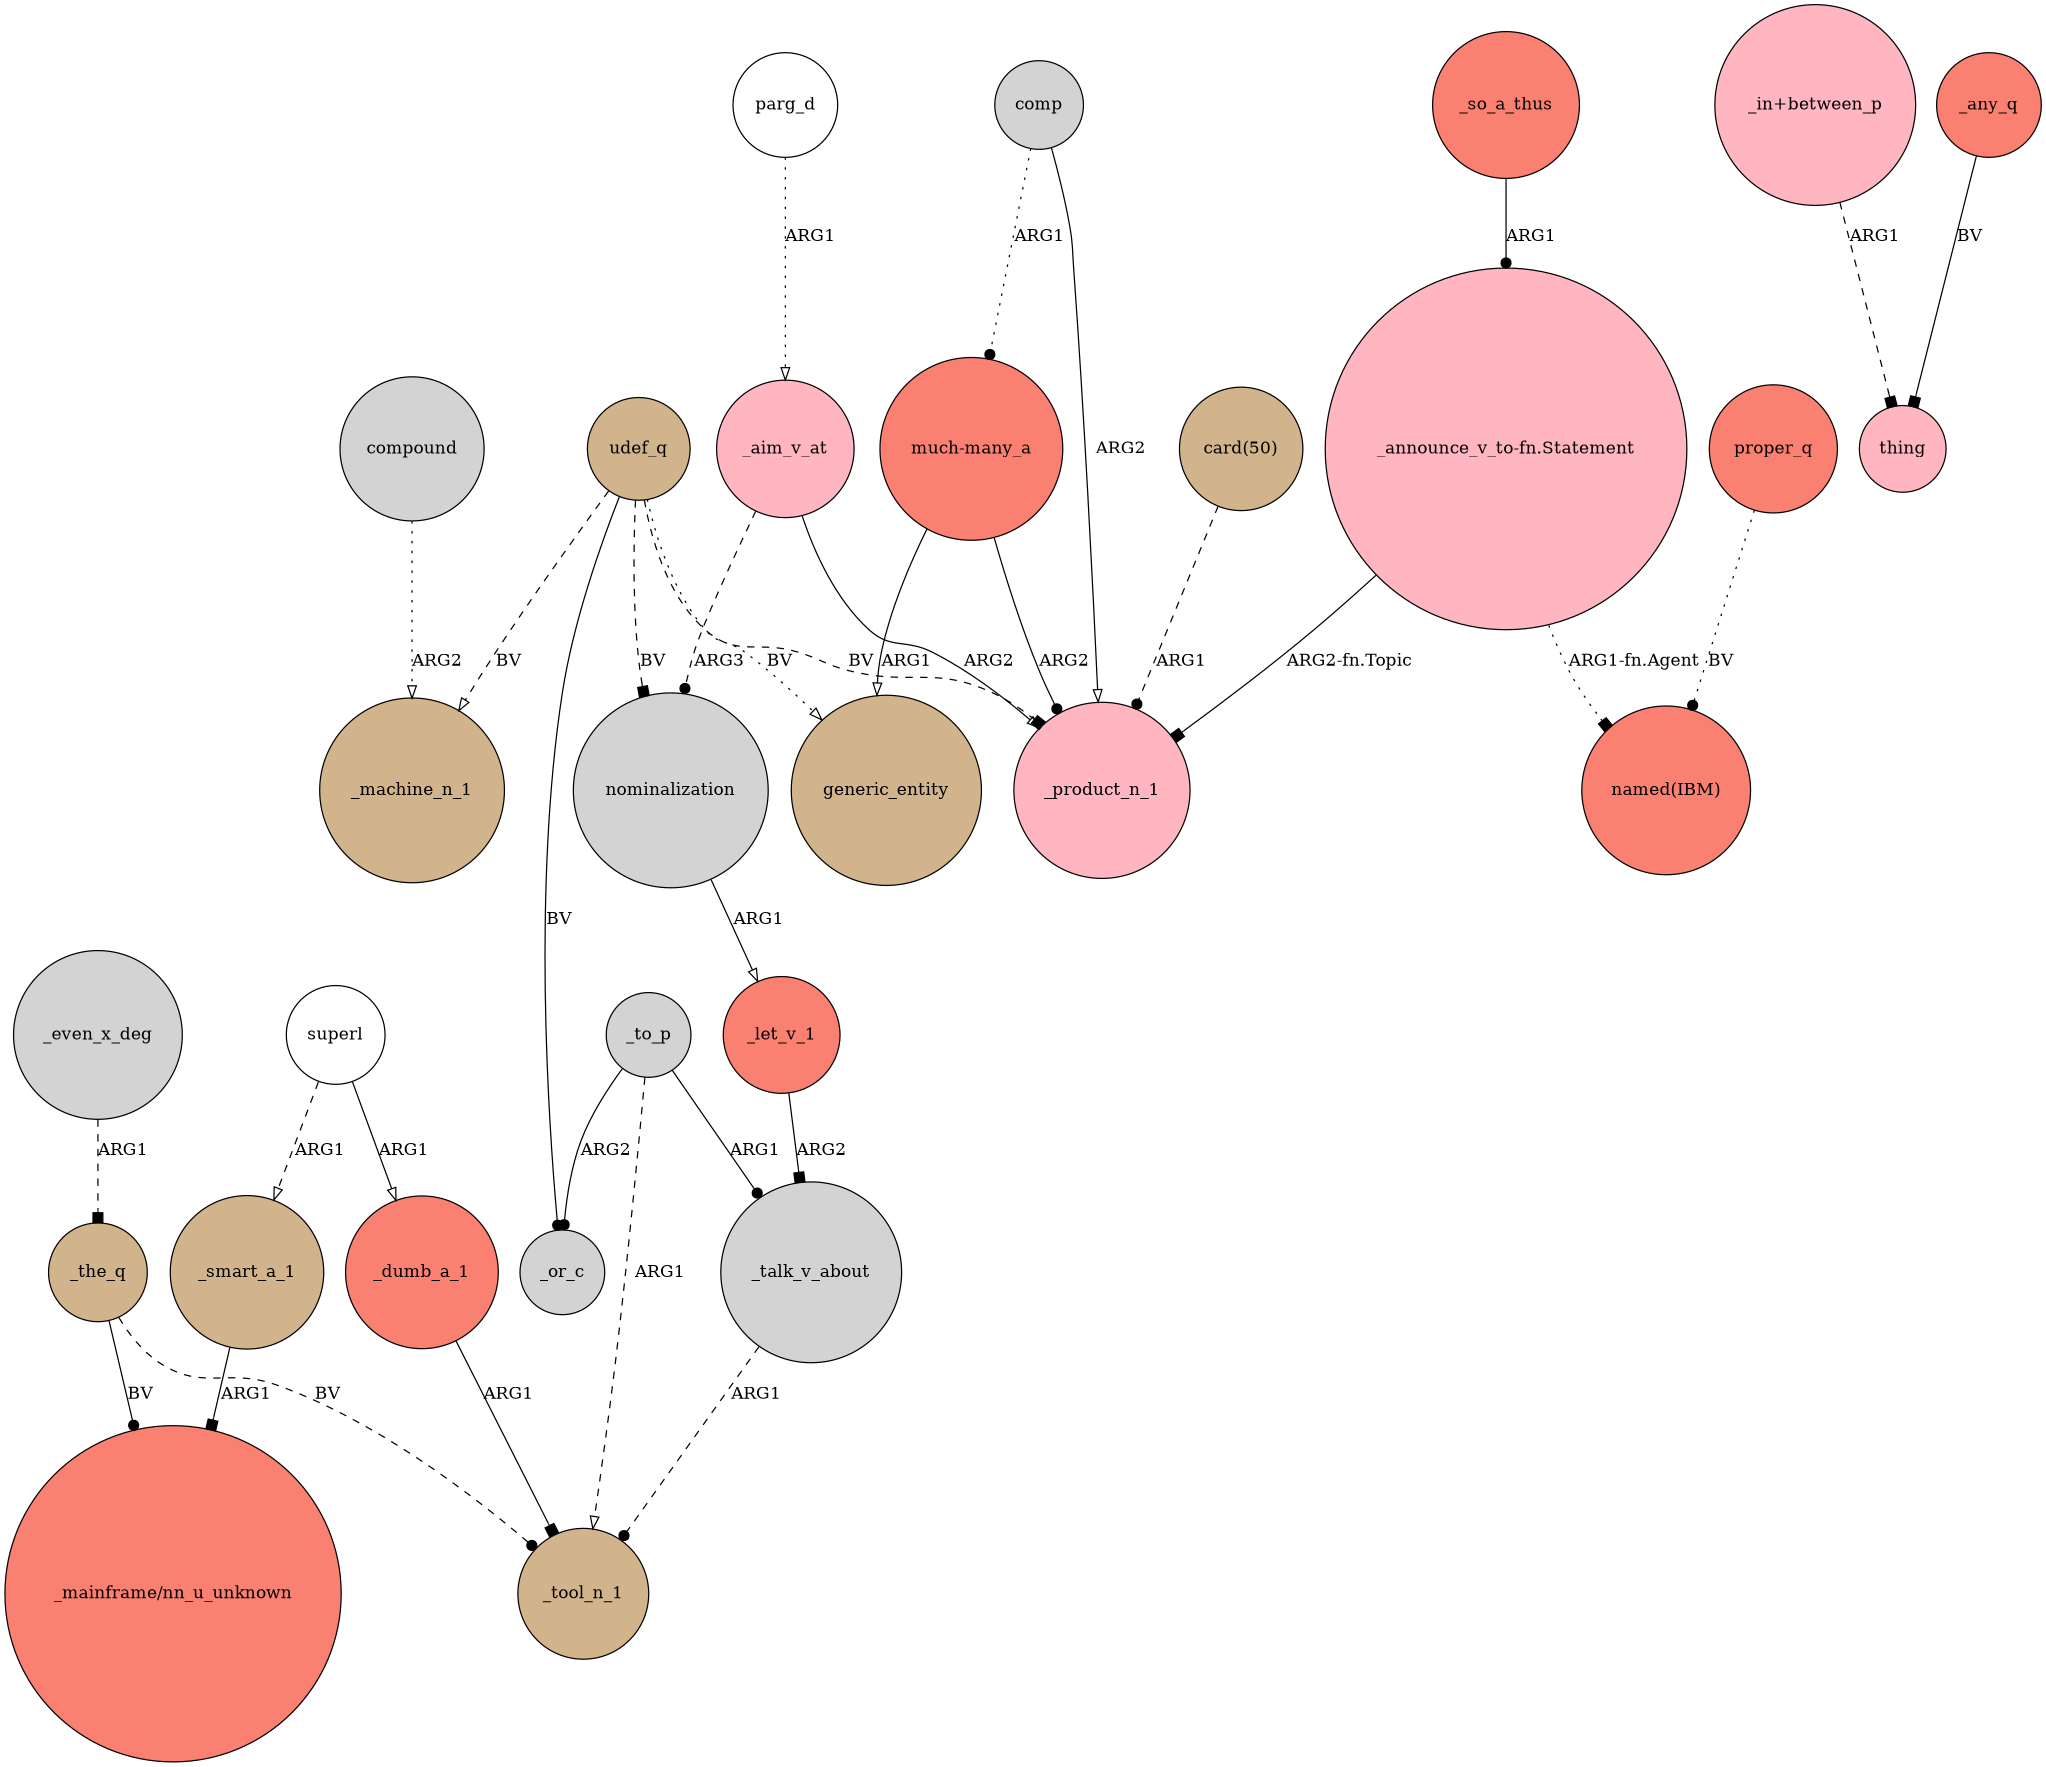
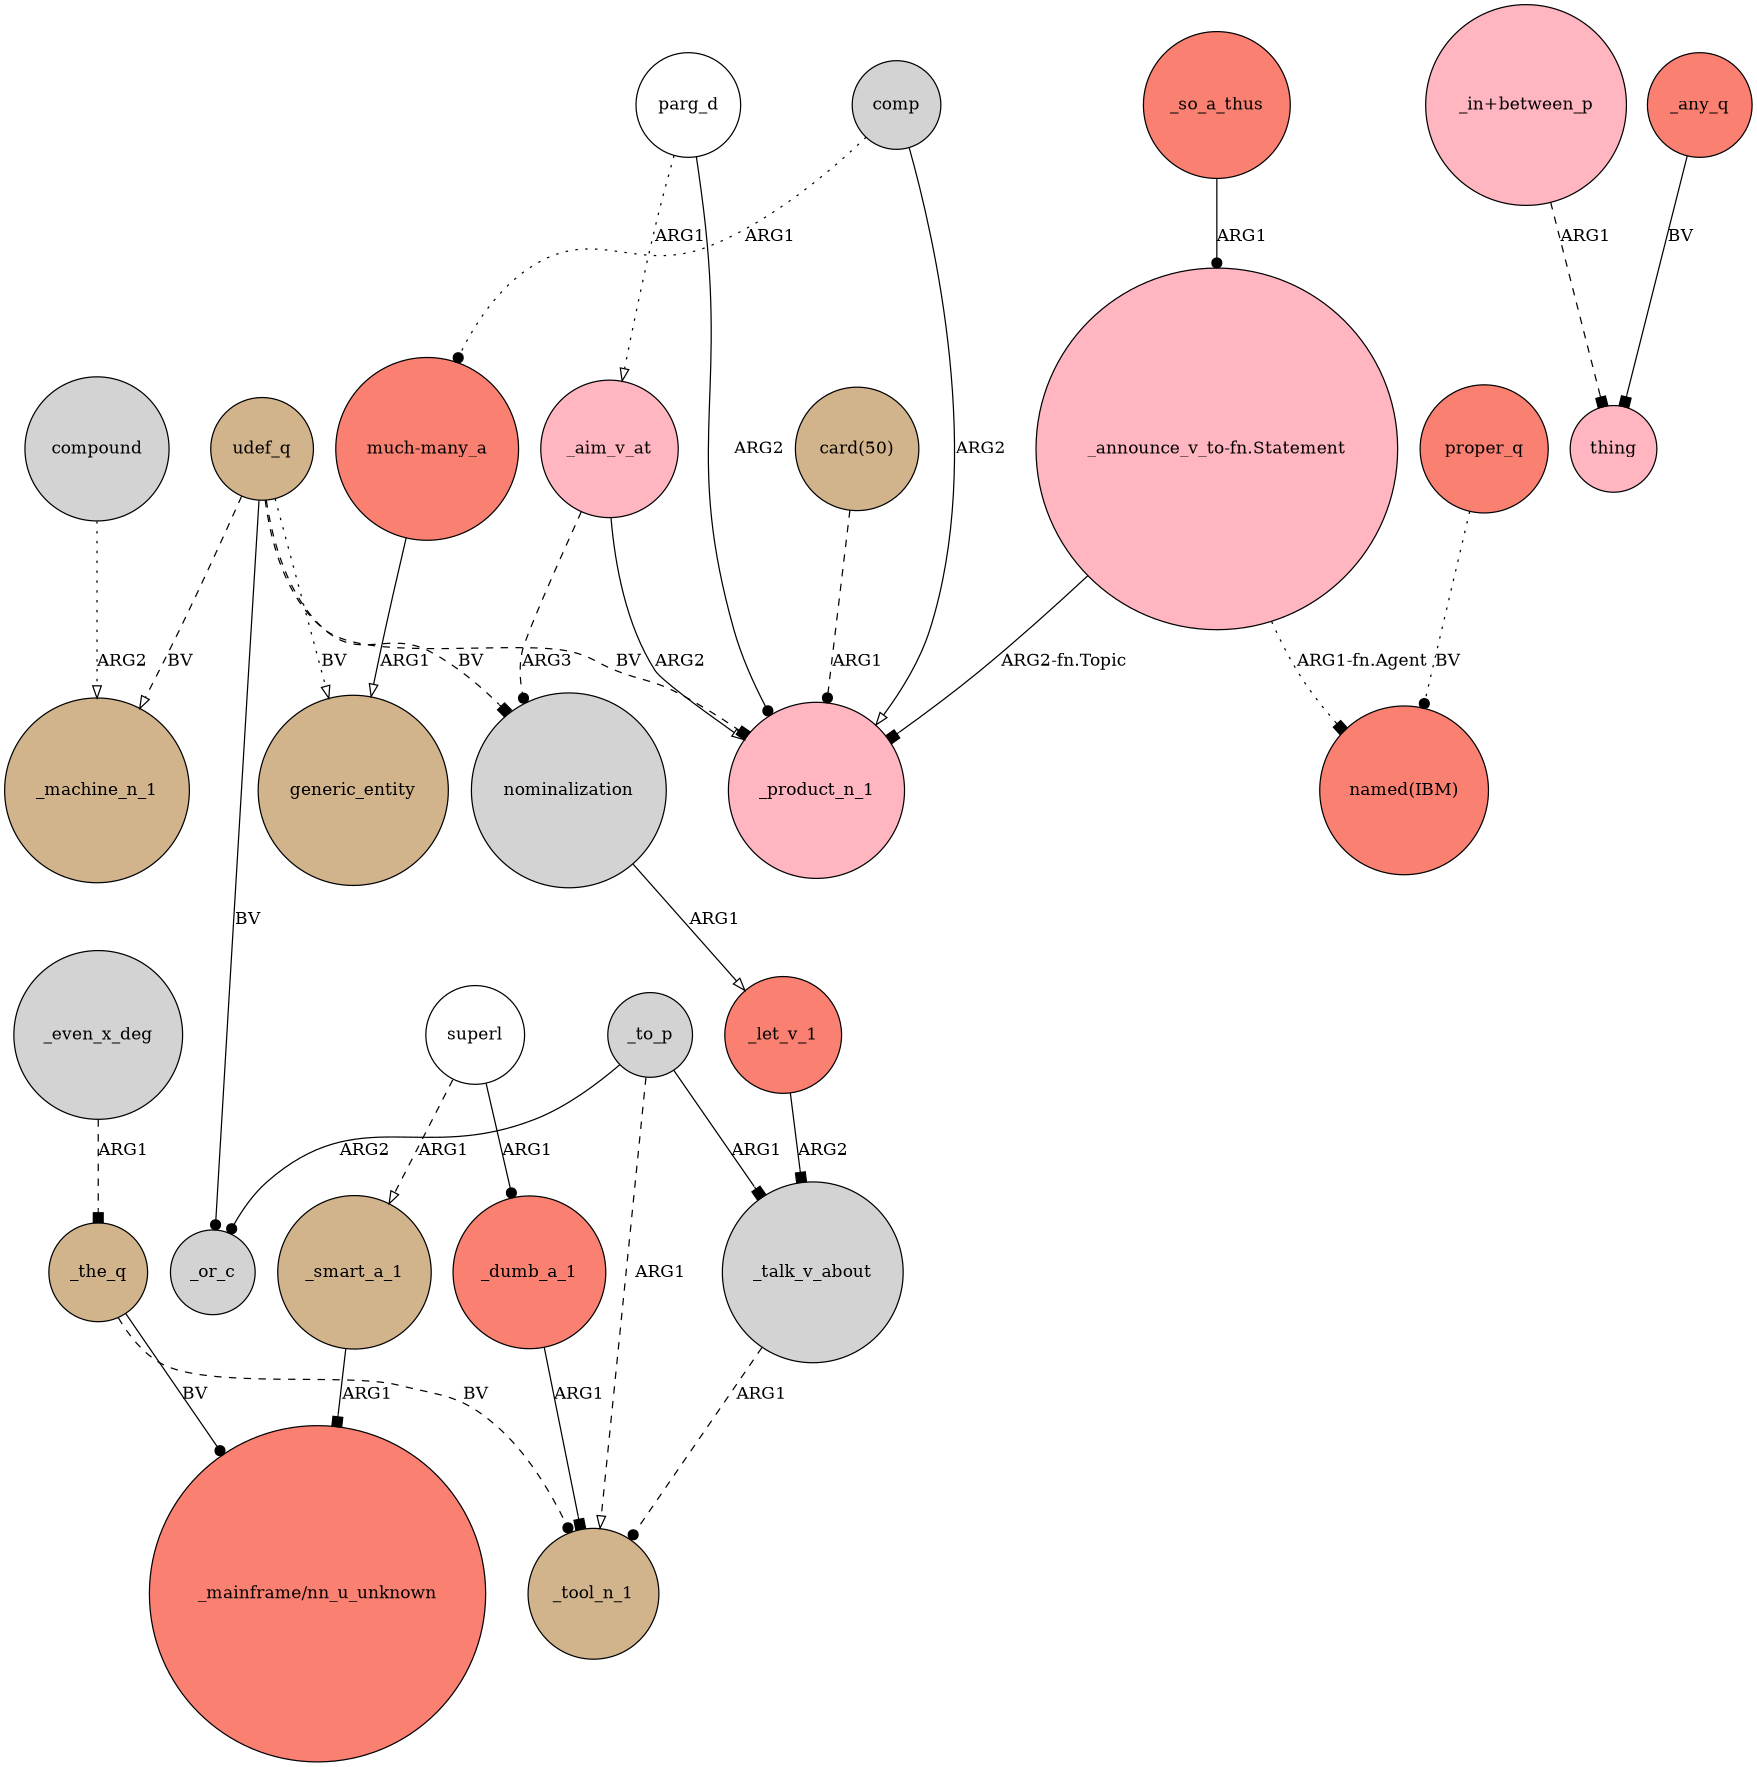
(1021, 622) -> (709, 435)
(713, 1129) -> (714, 1128)
(372, 1135) -> (499, 1138)
